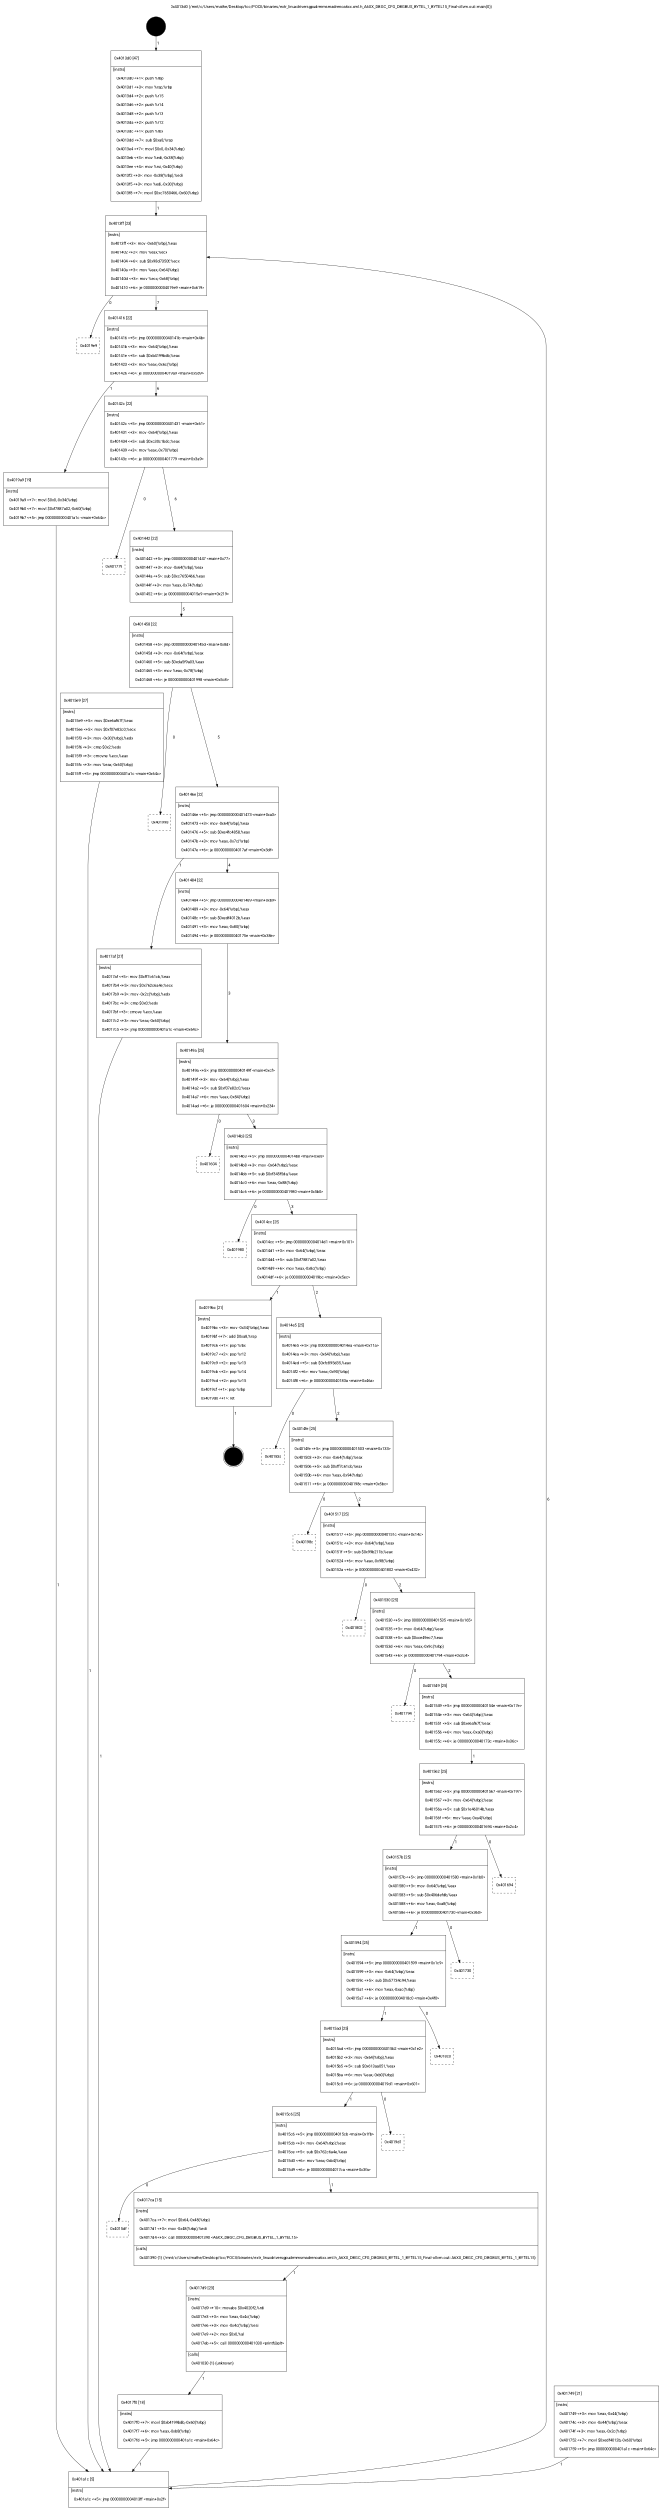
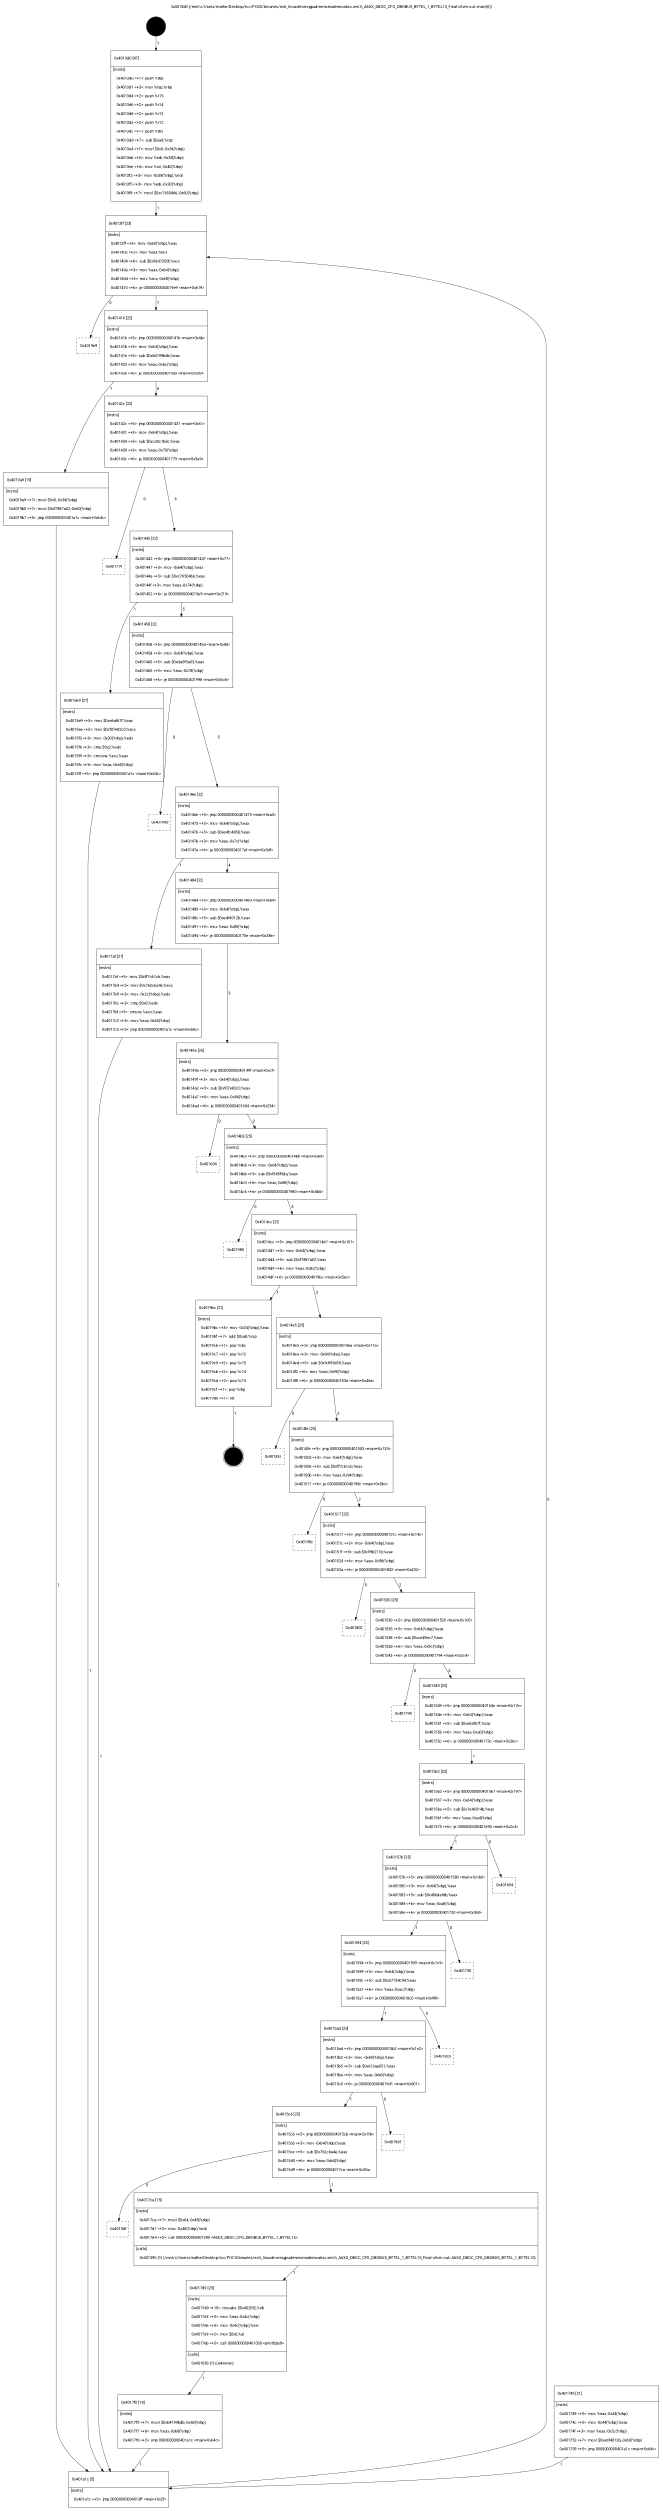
none -> (117, 644)
